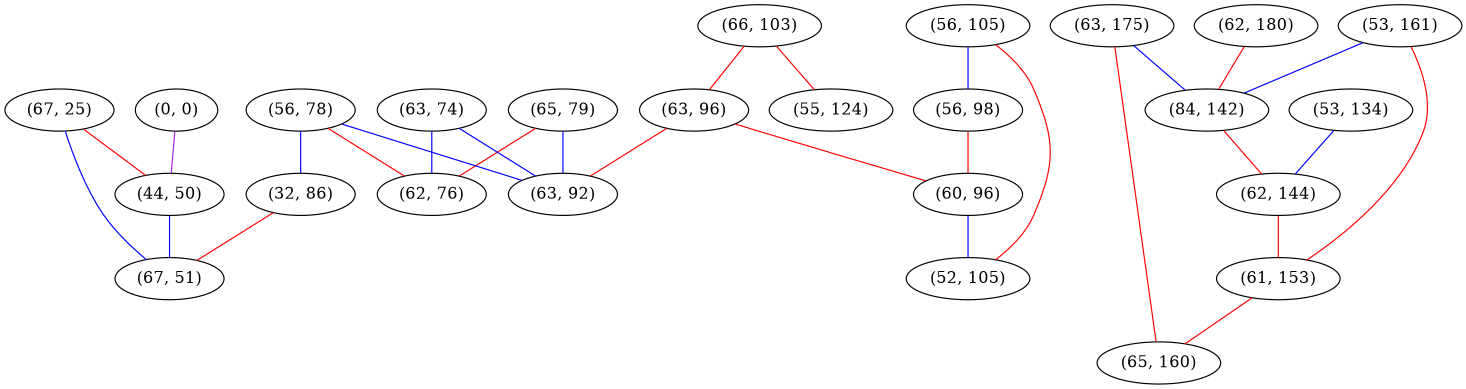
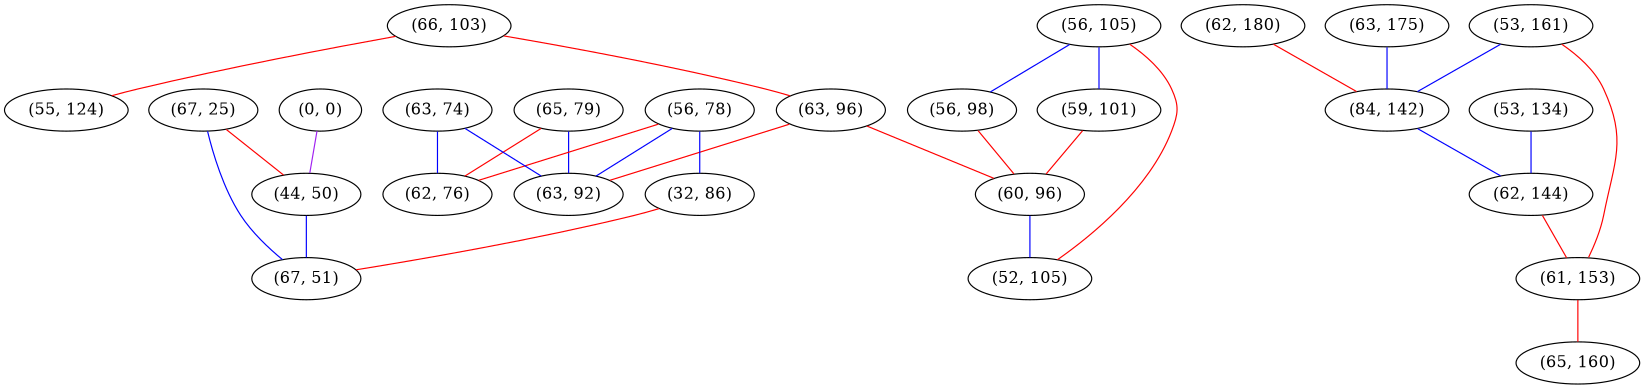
none -> (1099, 110)
(1243, 152) -> (1459, 152)
(1135, 194) -> none
